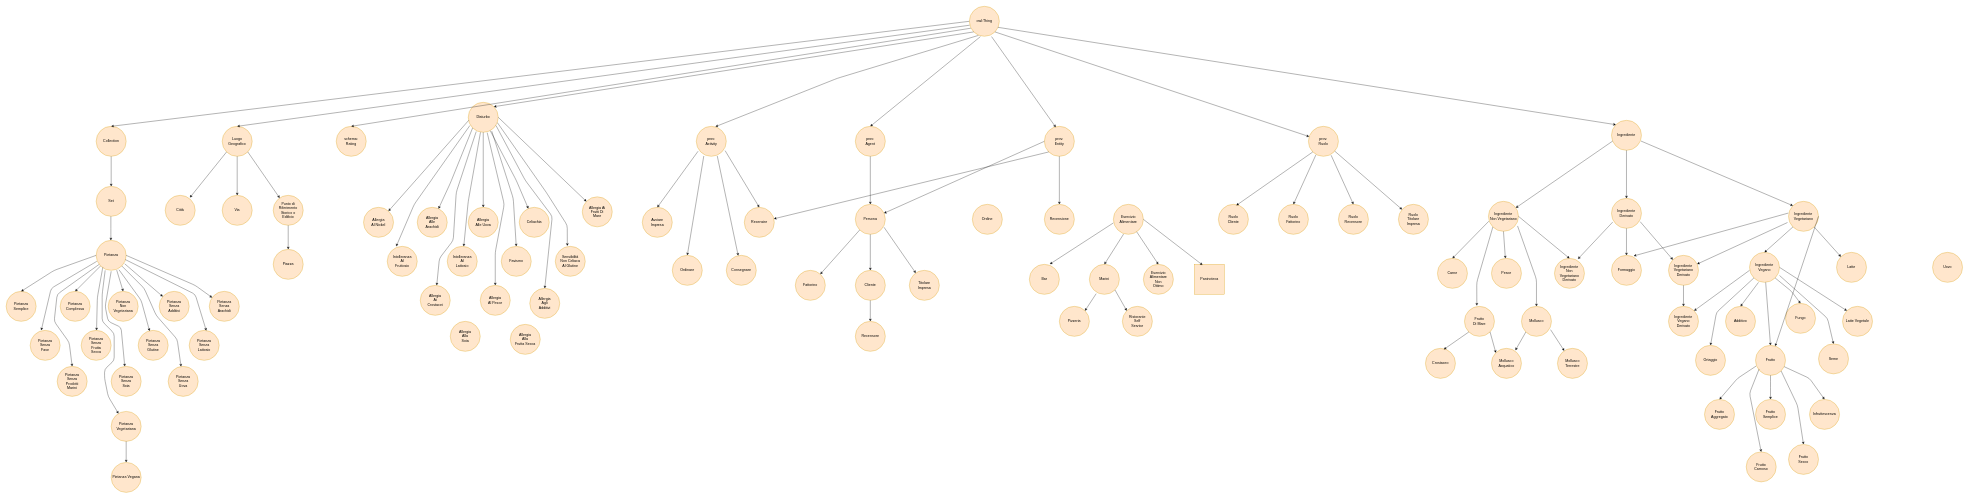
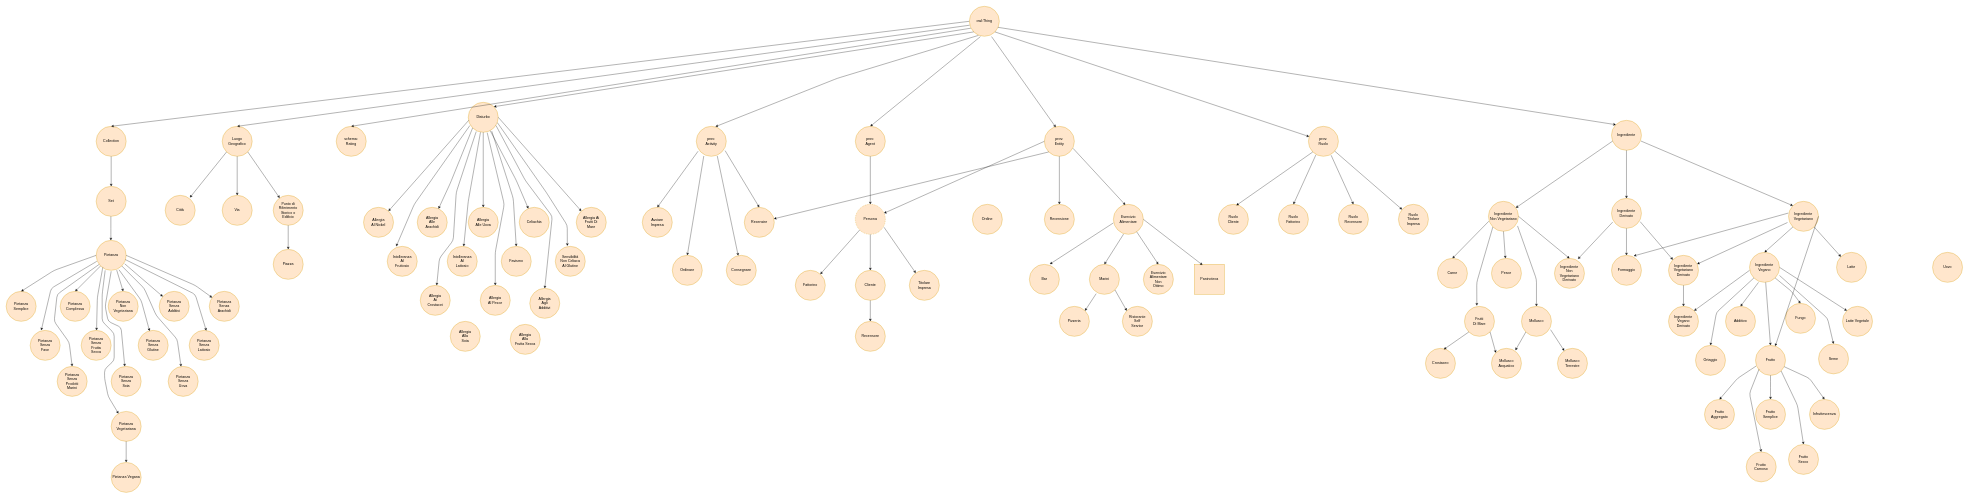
none -> (1122, 202)
(597, 212) -> (591, 222)
(870, 219) -> (870, 219)
(1479, 321) -> (1479, 321)
